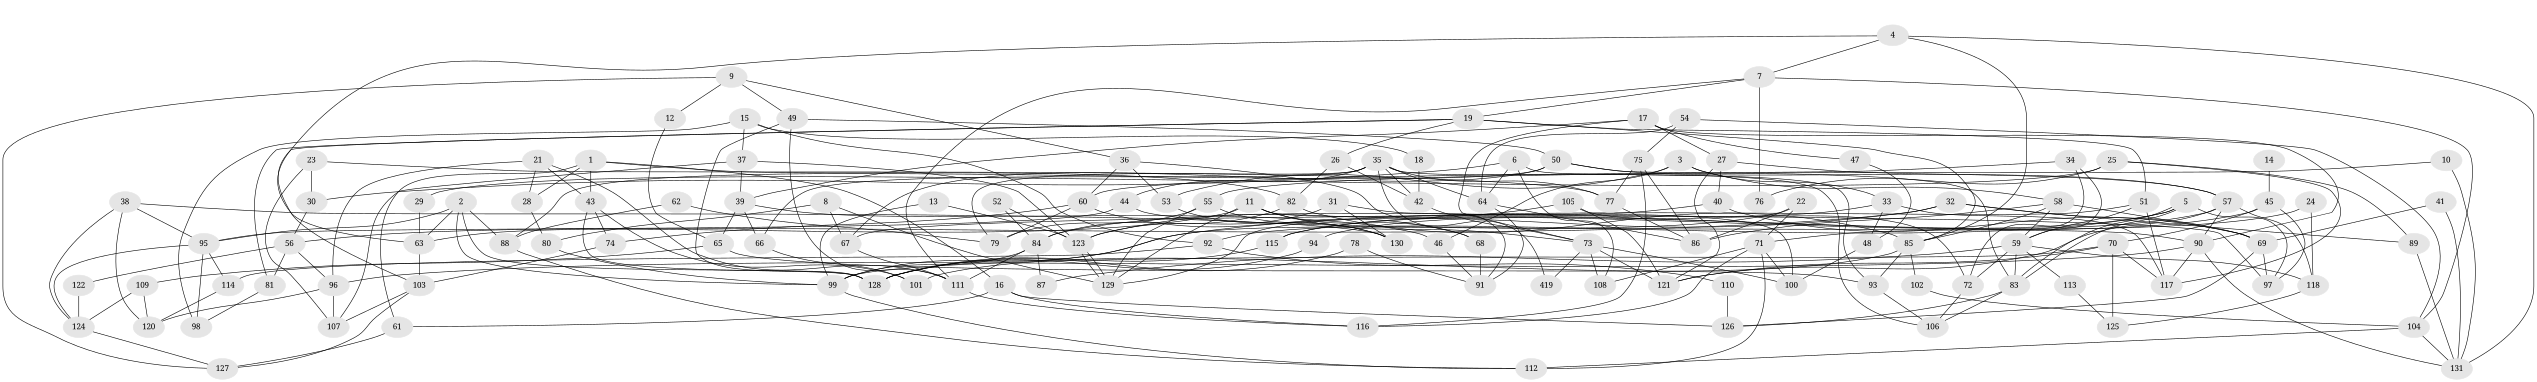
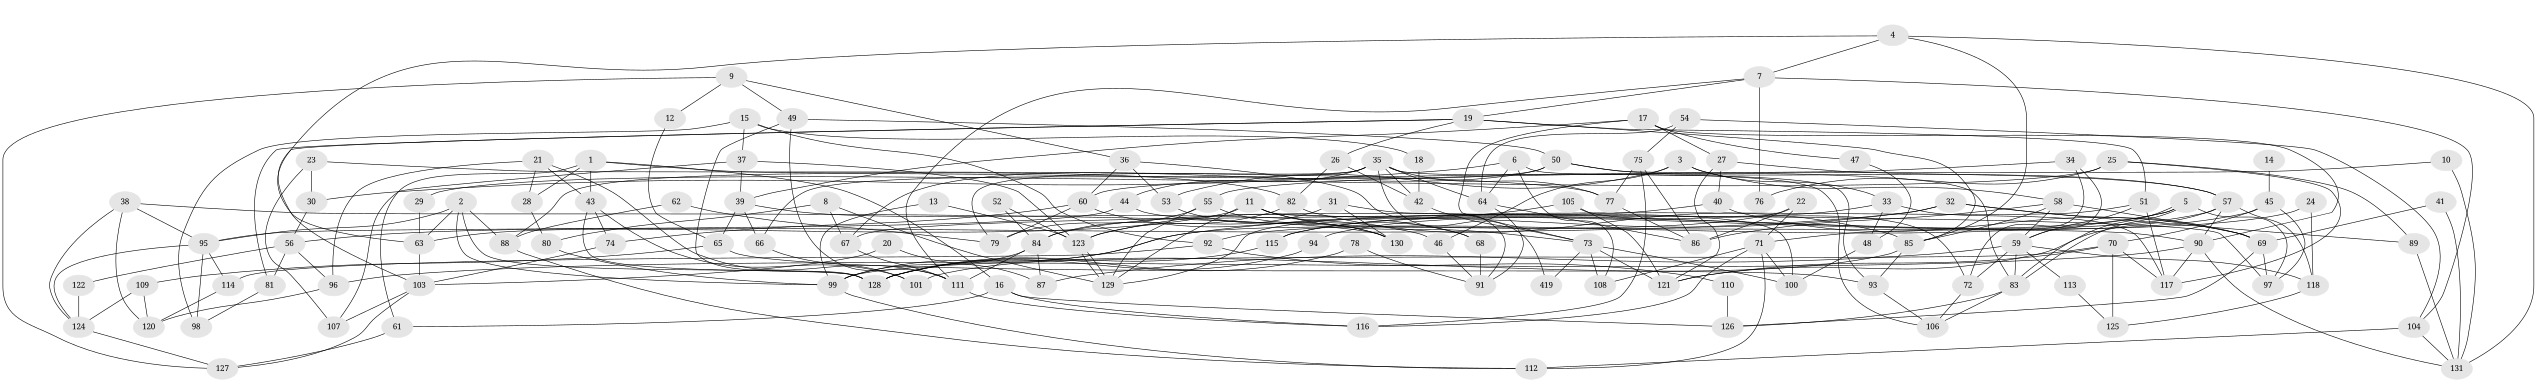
none -> (887, 244)
(1917, 285) -> none
(334, 306) -> none
